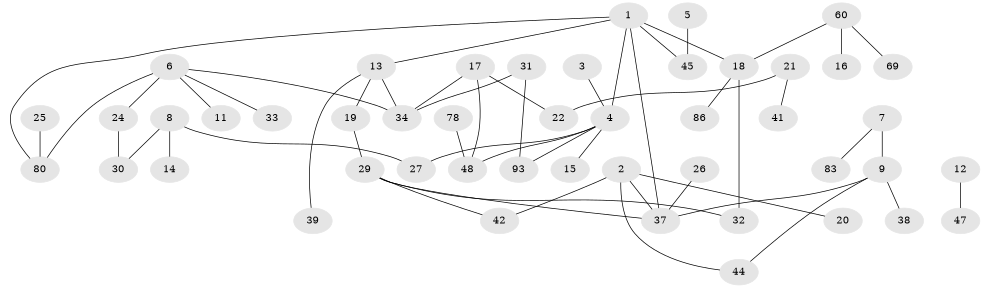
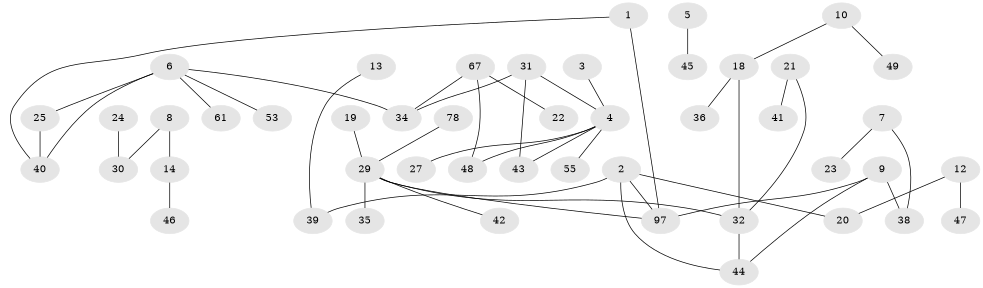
(842, 16) -> (842, 16)
(682, 40) -> none
(503, 41) -> none
(658, 41) -> none
(475, 67) -> (475, 67)
(619, 67) -> (568, 93)
(842, 67) -> none
(893, 67) -> (893, 67)
(144, 93) -> (105, 92)
(364, 93) -> none
(389, 93) -> none
(675, 93) -> (795, 151)
(221, 118) -> (221, 118)
(272, 118) -> (272, 118)
(700, 118) -> (700, 118)
(293, 144) -> none
(460, 144) -> (409, 144)
(882, 144) -> (910, 167)
(40, 170) -> (40, 170)
(519, 170) -> (519, 170)
(570, 170) -> (570, 170)
(700, 170) -> none
(831, 170) -> (831, 170)
none -> (902, 195)
(564, 196) -> (510, 196)
none -> (170, 221)
none -> (365, 221)
(661, 221) -> (661, 221)
none -> (739, 247)
